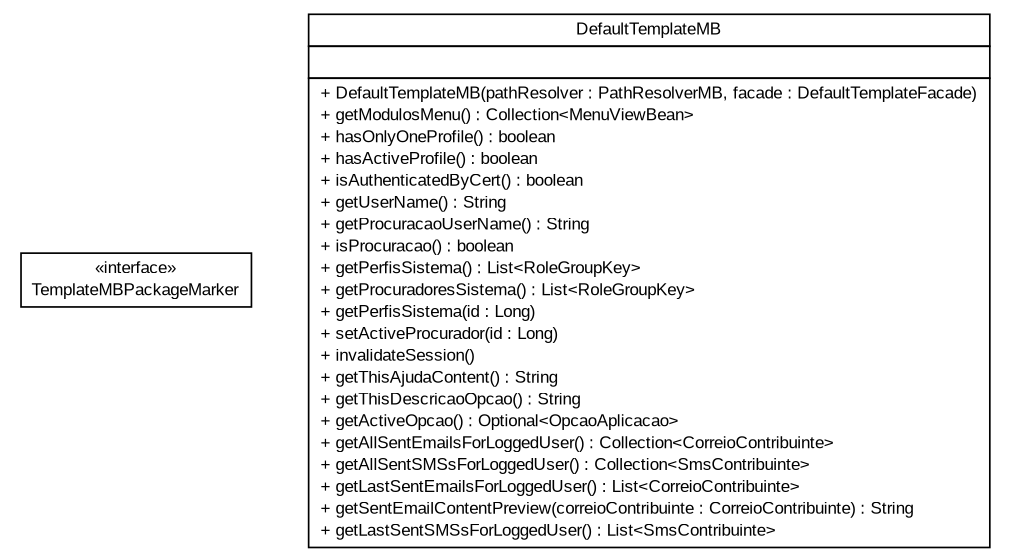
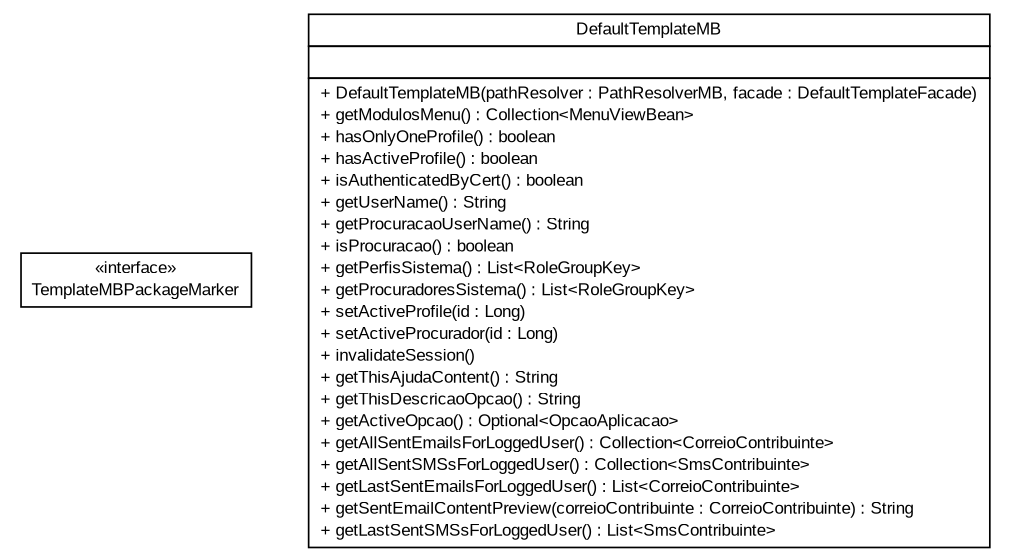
(428, 312) -> (423, 312)
